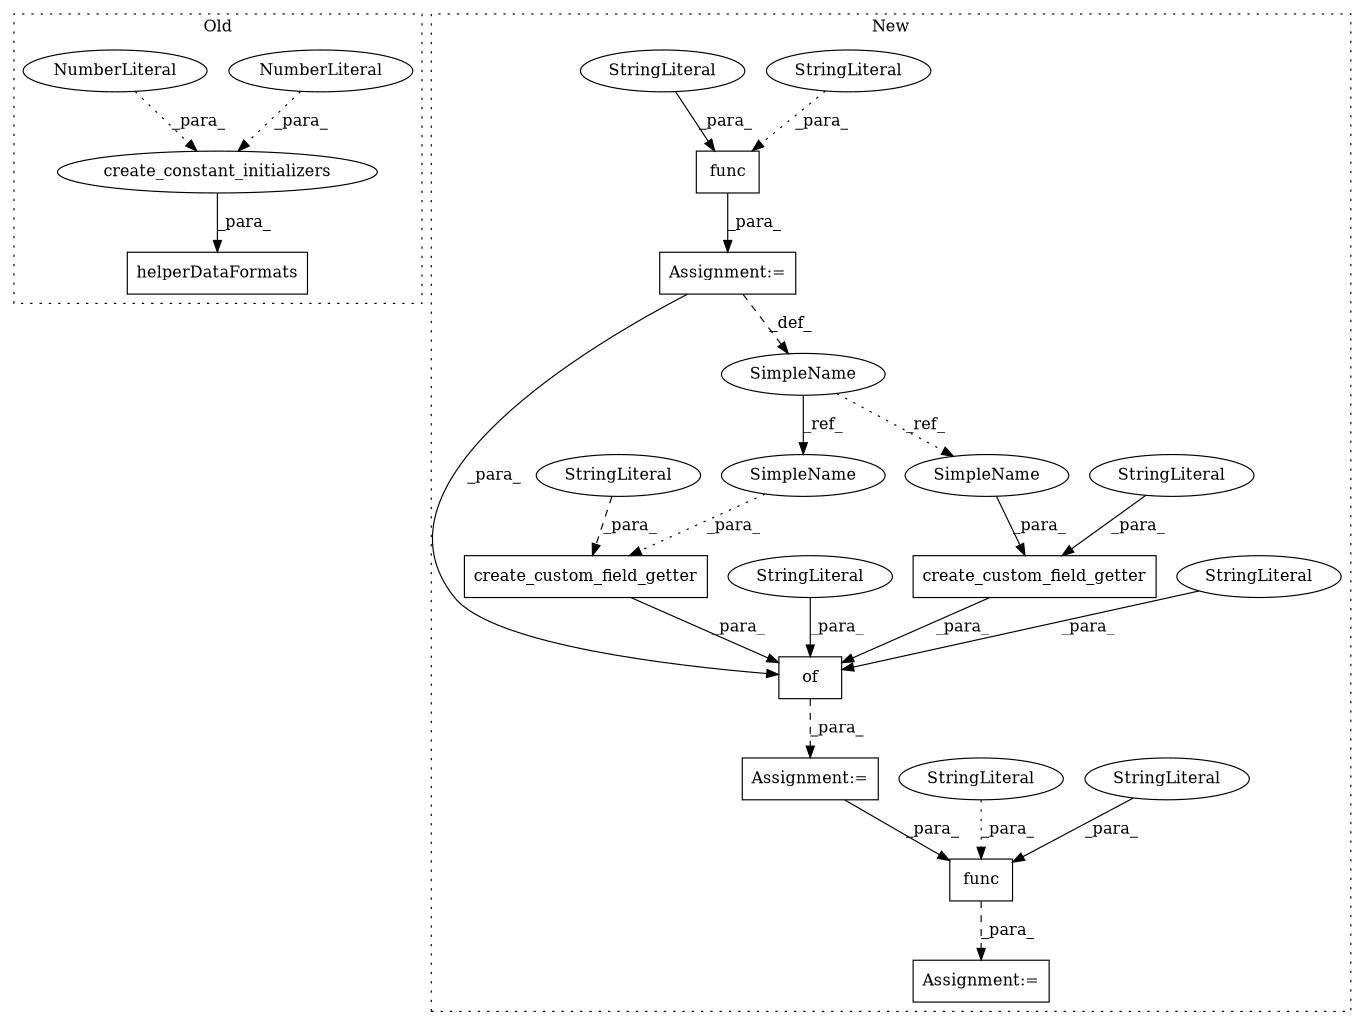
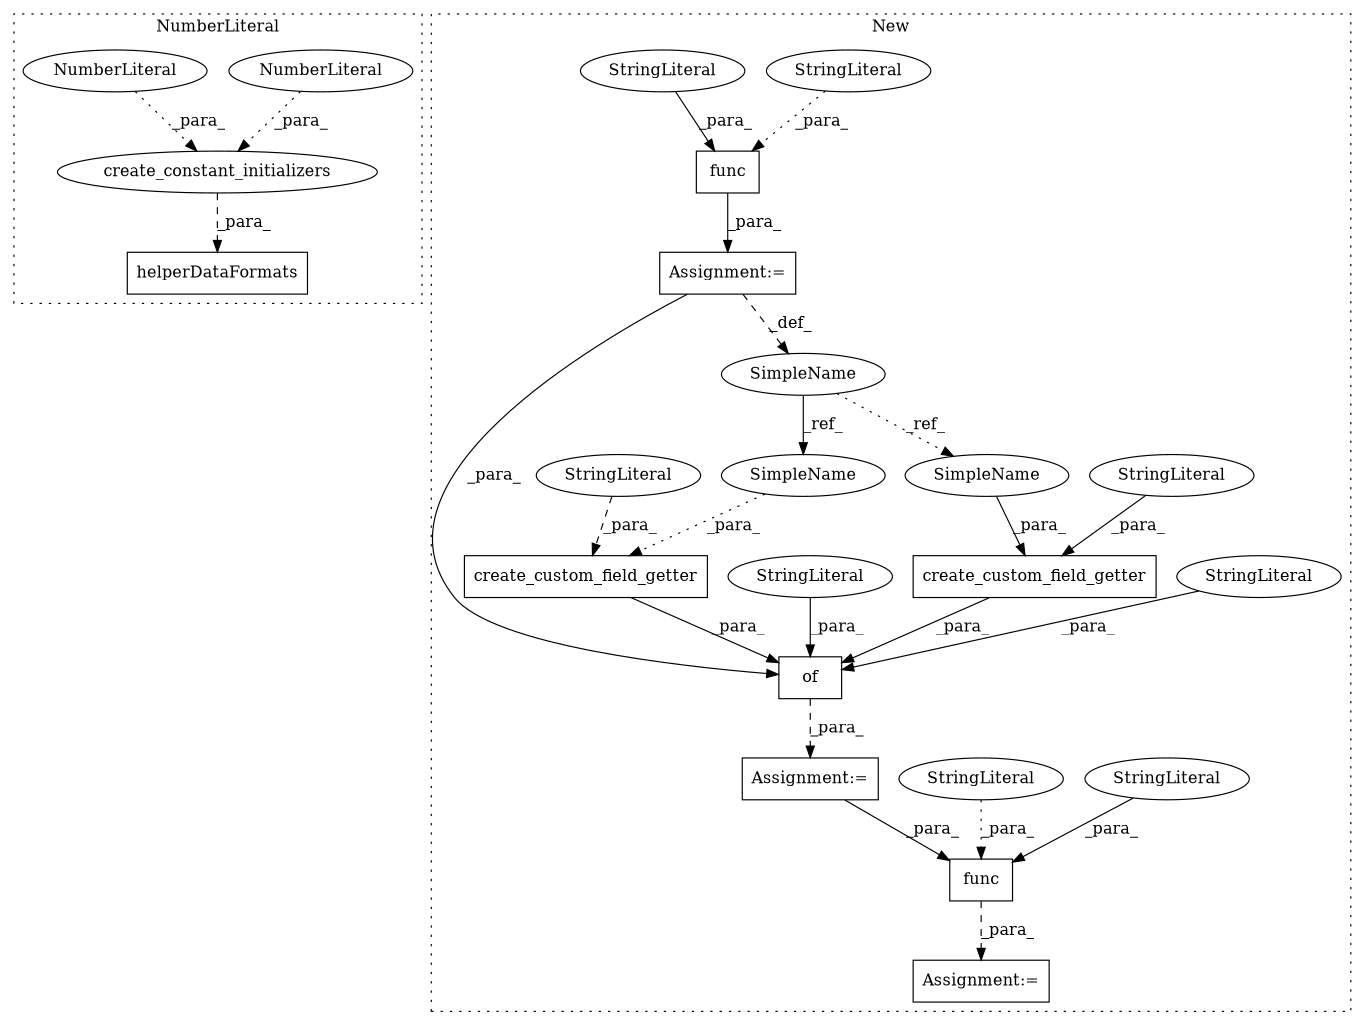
(218, 27) -> (218, 27)
(217, 217) -> (217, 217)
